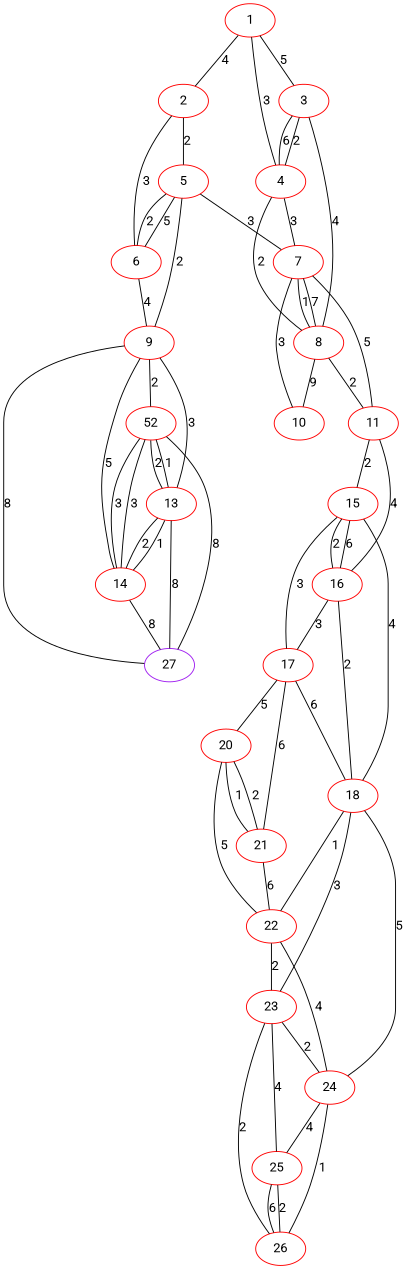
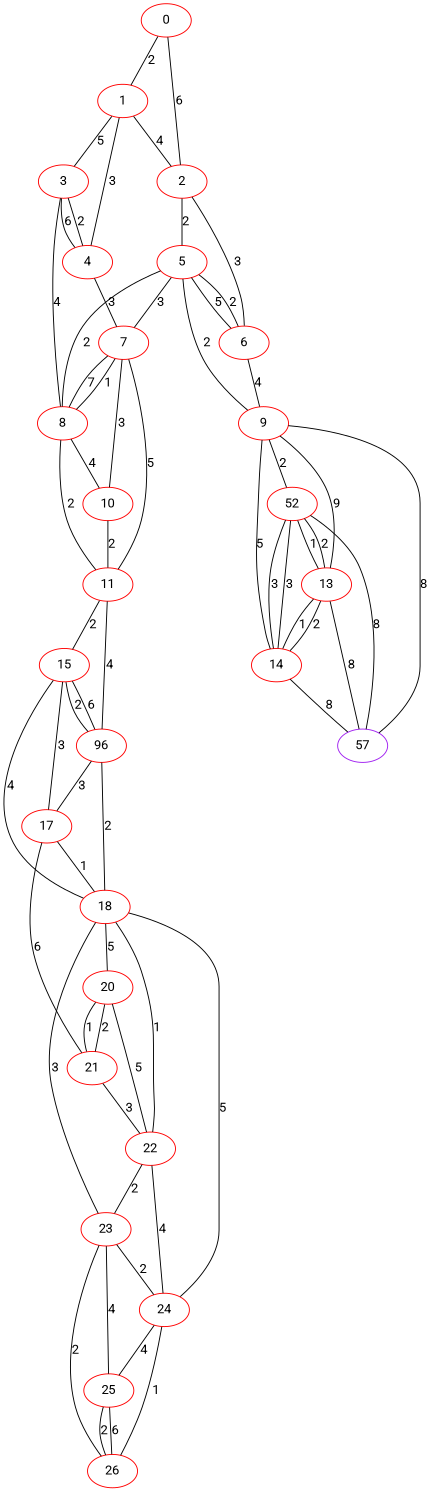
none -> (166, 20)
(255, 271) -> (87, 321)
(313, 383) -> (92, 464)
(192, 423) -> (337, 504)
none -> (108, 544)
(337, 585) -> (101, 746)
(170, 665) -> (363, 746)
(257, 705) -> (107, 947)
(314, 705) -> (84, 867)
(271, 886) -> (129, 1108)
